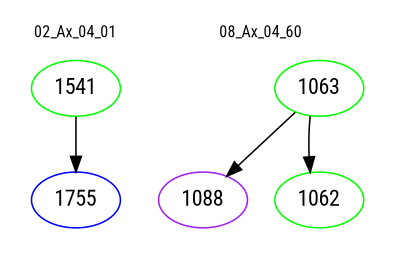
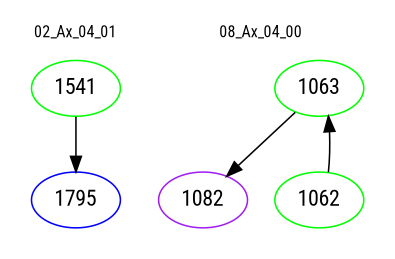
(261, 33) -> (261, 33)
(309, 136) -> (330, 152)
(76, 200) -> (76, 200)
(203, 200) -> (203, 200)
